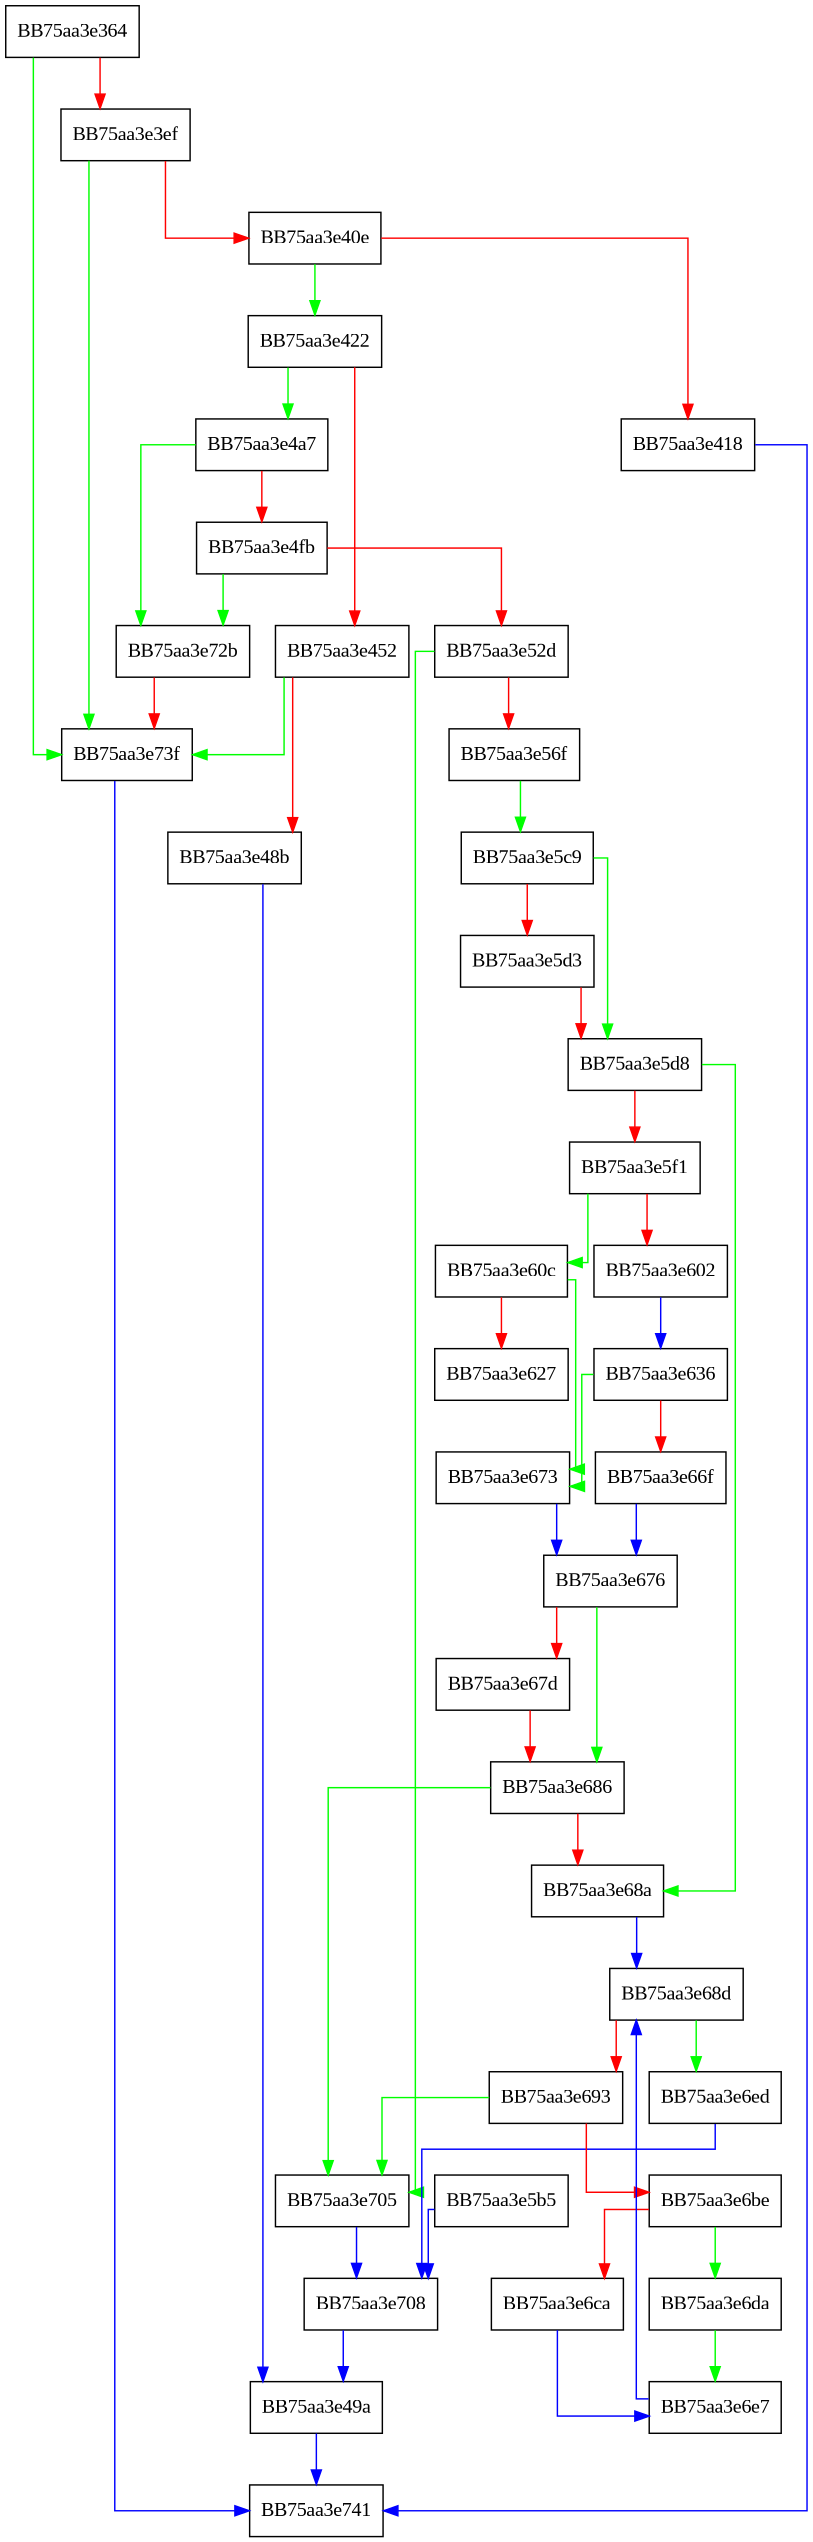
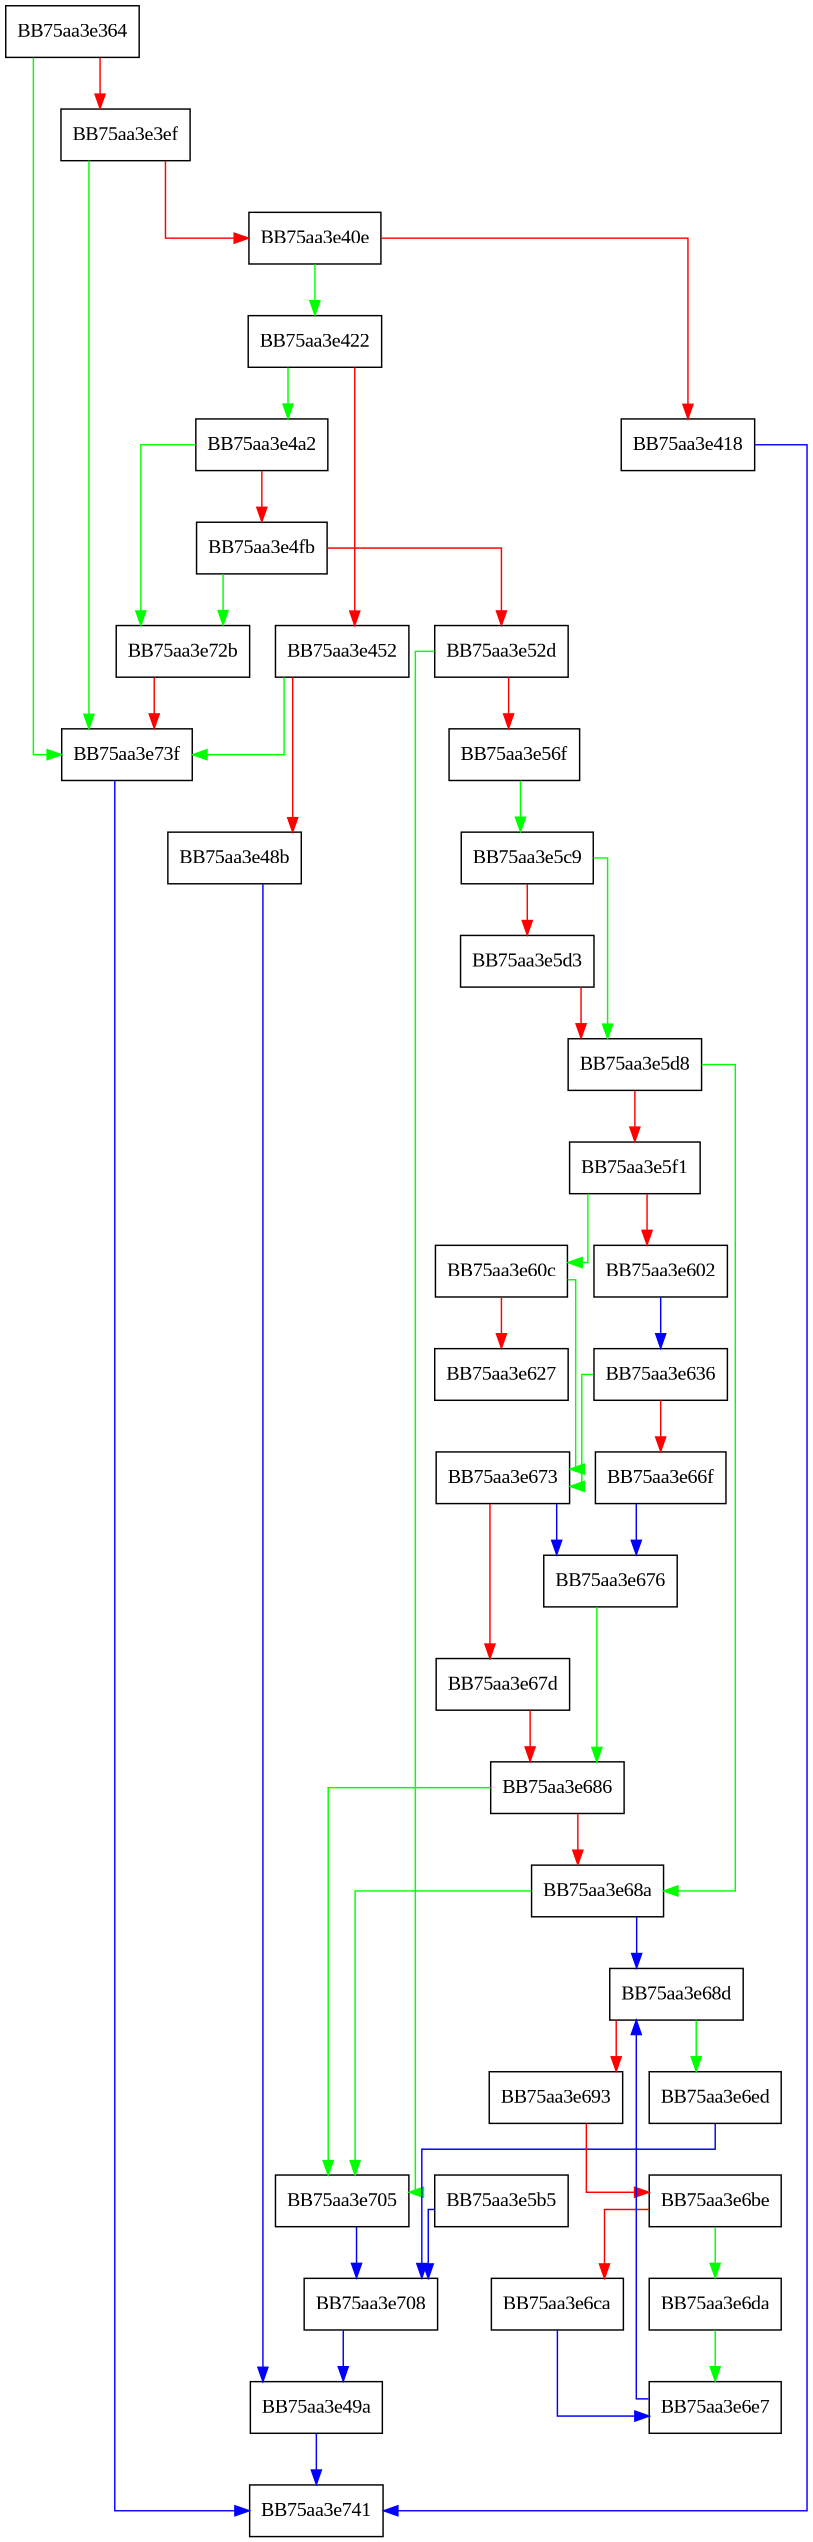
(262, 445) -> (262, 445)
(557, 1625) -> (490, 1574)
(404, 2098) -> (355, 1938)
